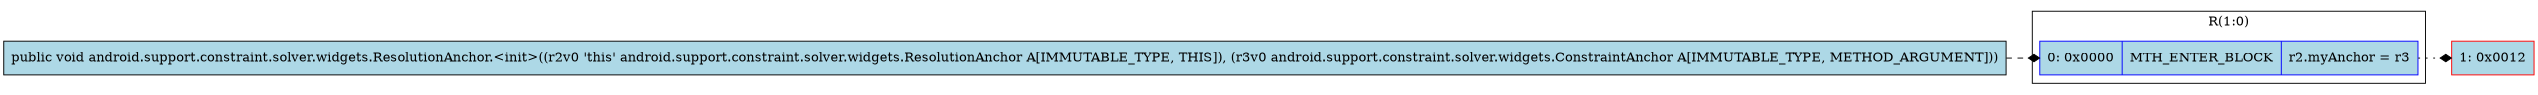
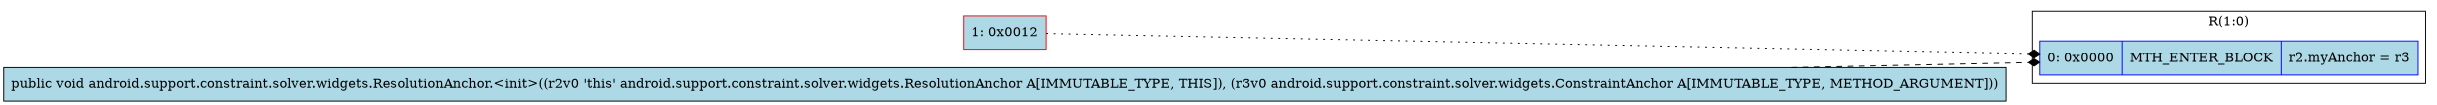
(2431, 58) -> (1537, 44)
